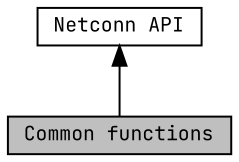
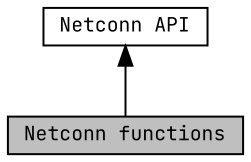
(120, 135) -> (126, 135)
